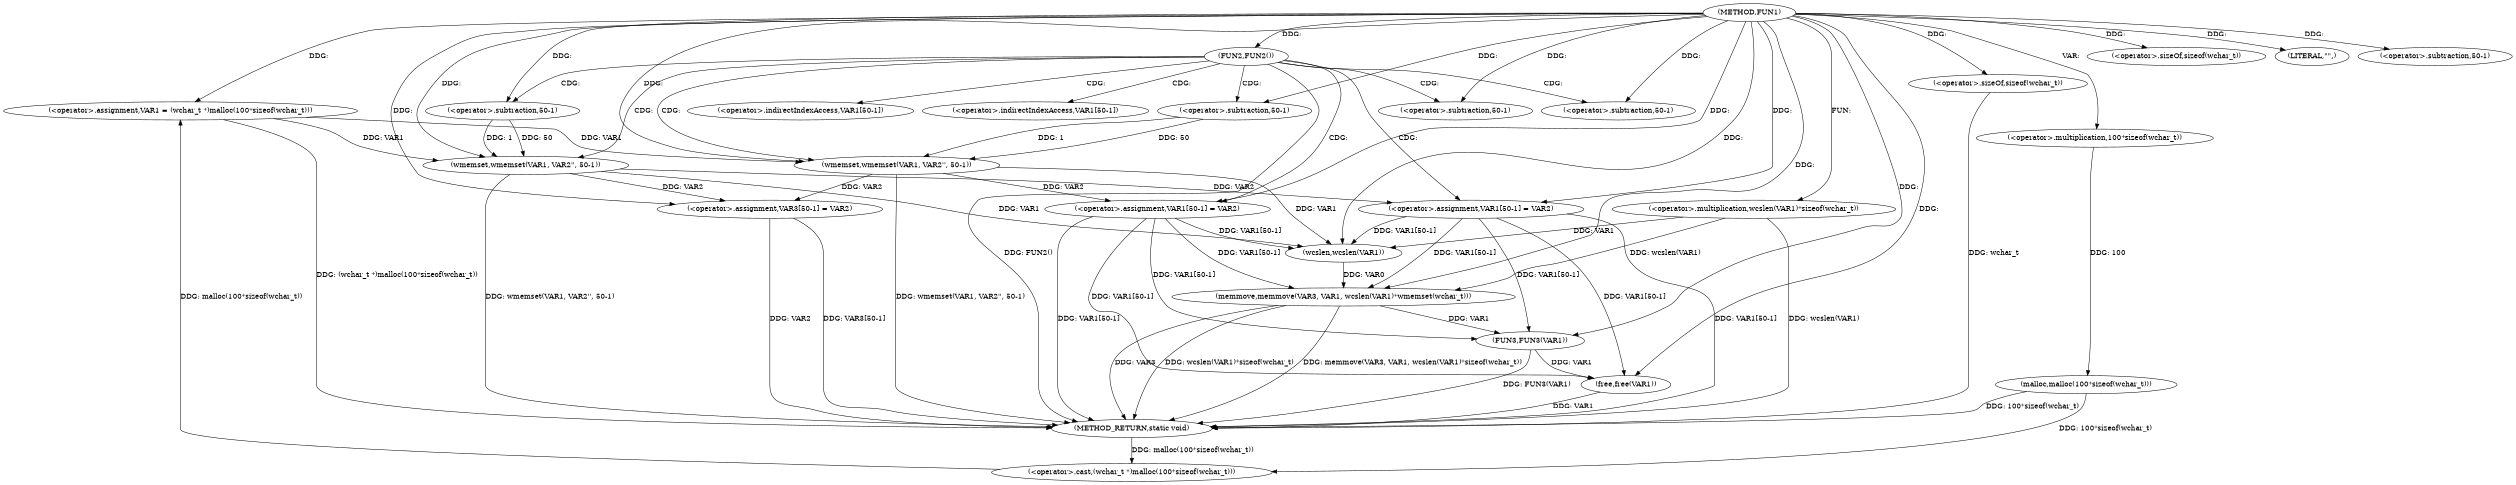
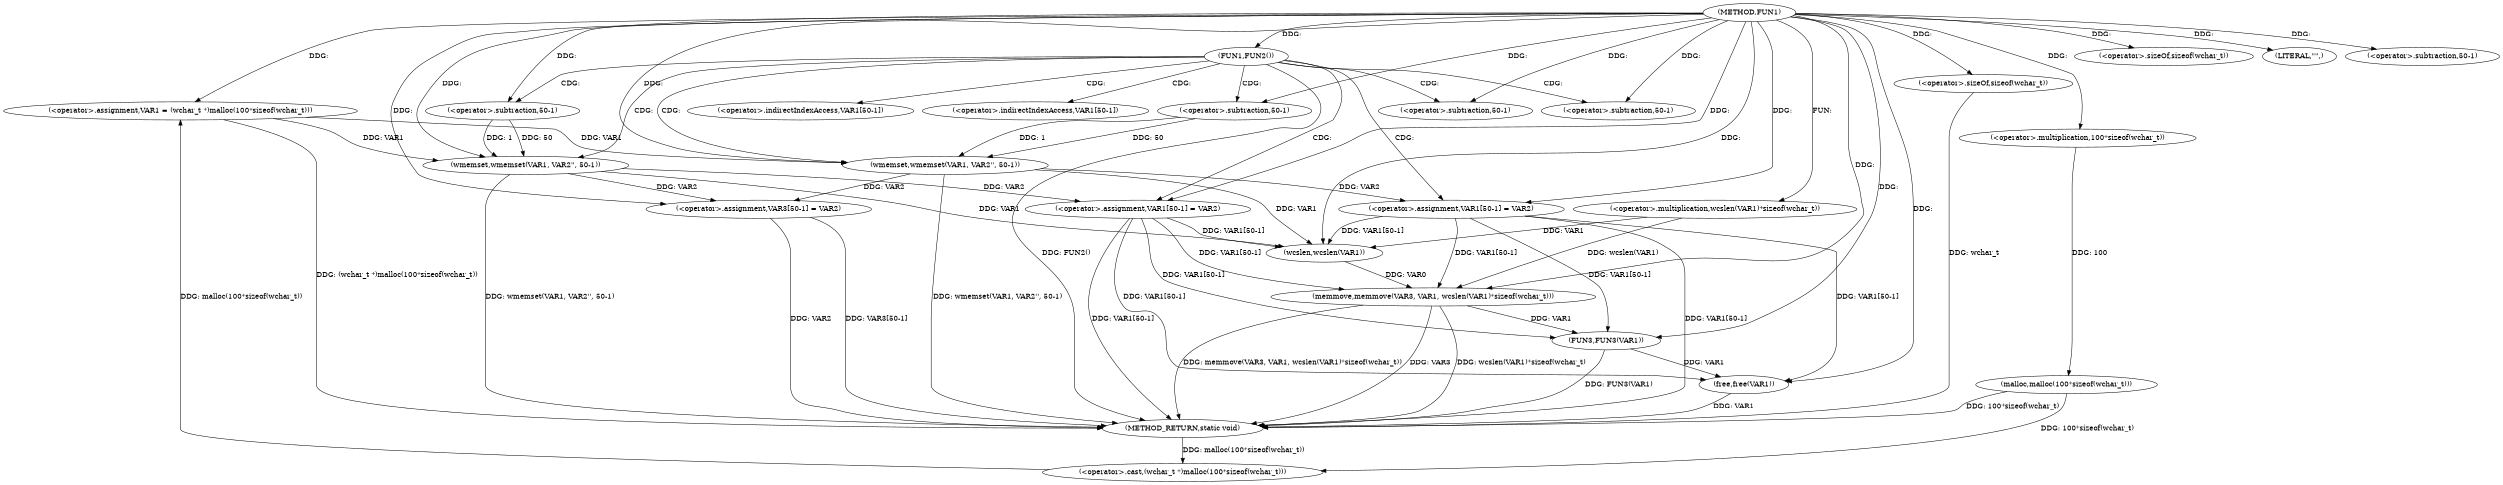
(1246, 56) -> (1246, 56)
(2072, 56) -> (2059, 56)
(1344, 297) -> (1433, 297)
(1591, 414) -> none
